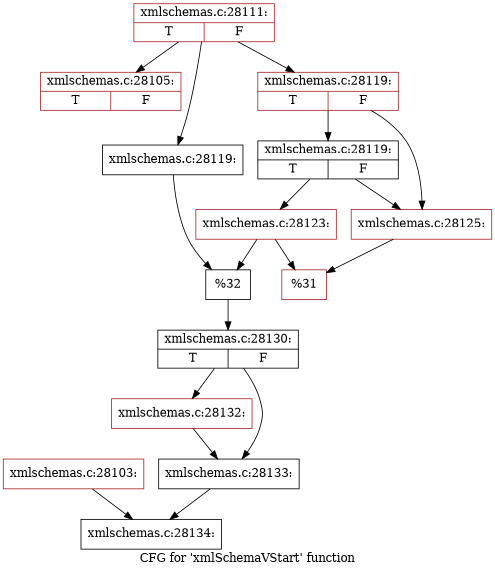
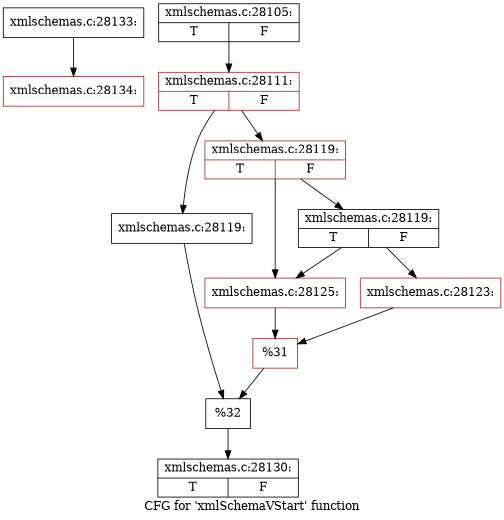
(161, 55) -> (229, 53)
(111, 91) -> (229, 23)
(249, 251) -> (254, 380)
(262, 410) -> none
(182, 414) -> none
(74, 474) -> none
(151, 534) -> (74, 91)
